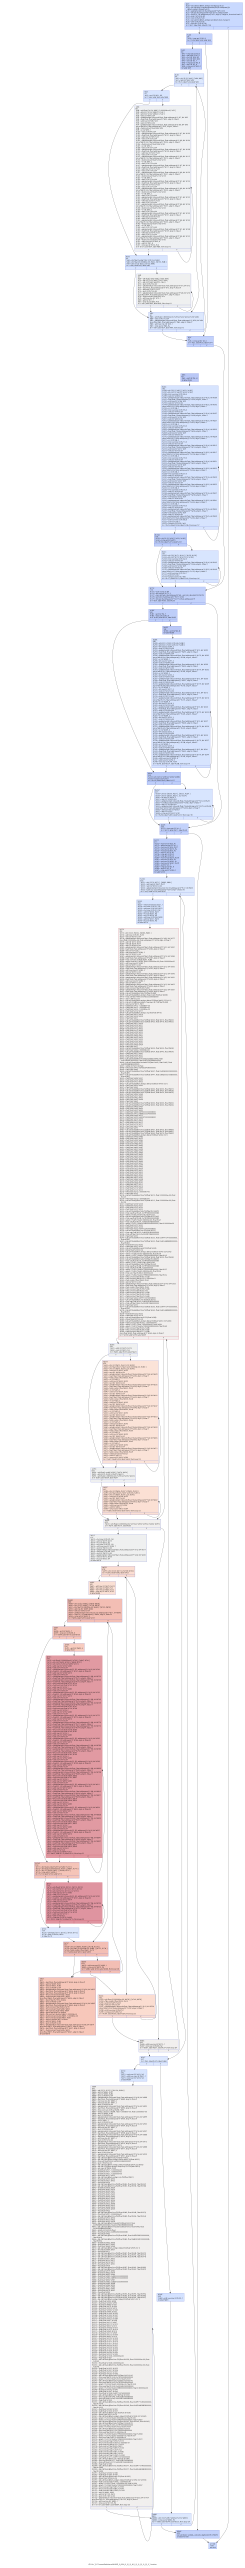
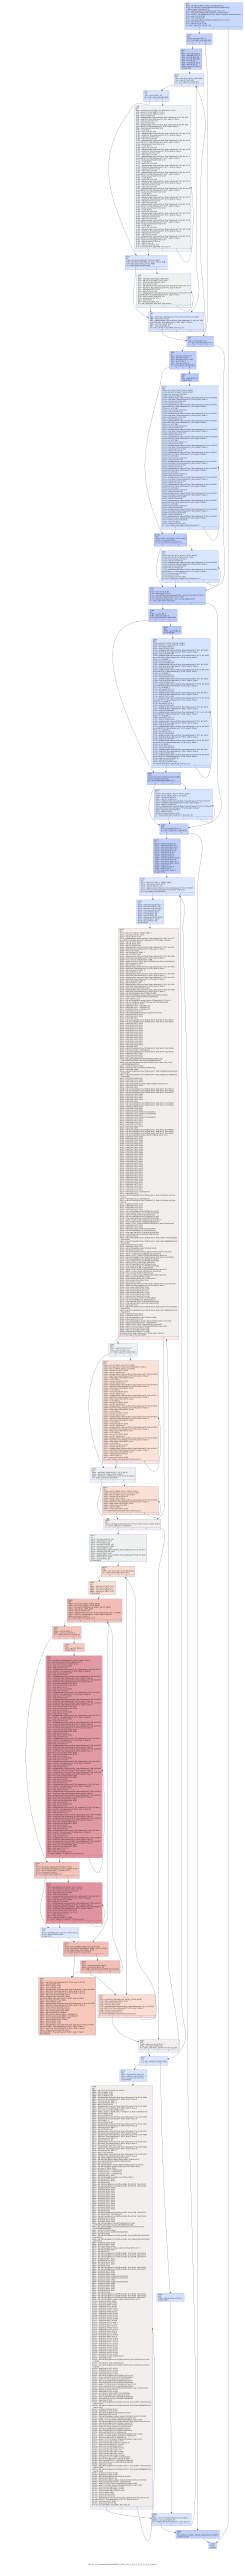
none -> (183, 360)
